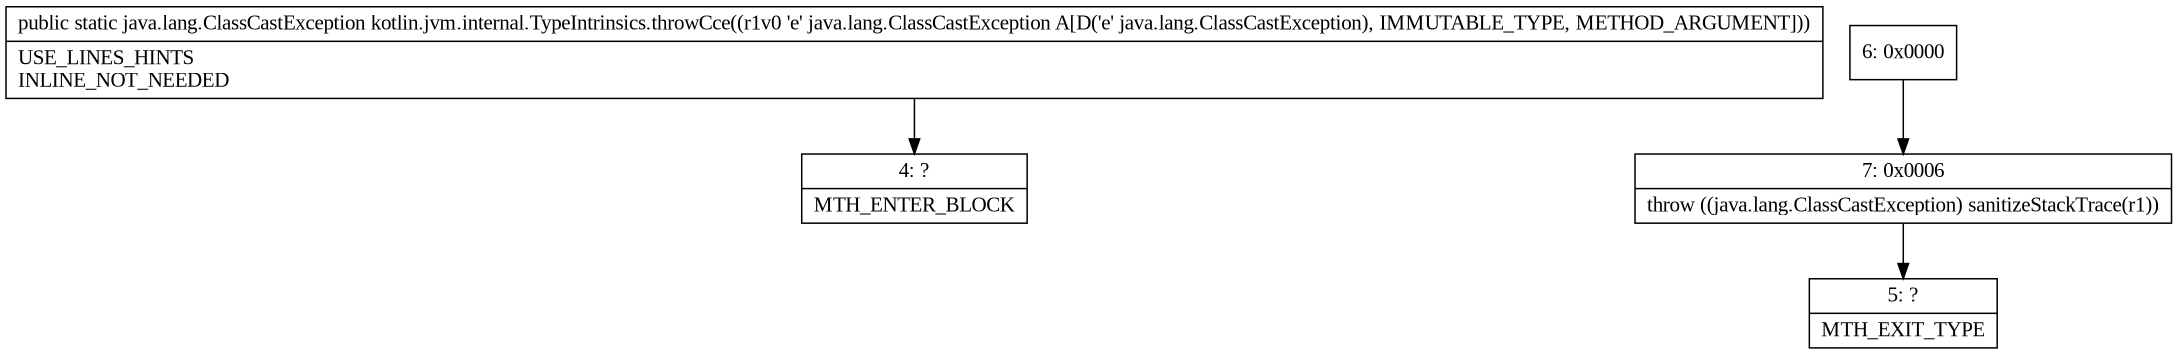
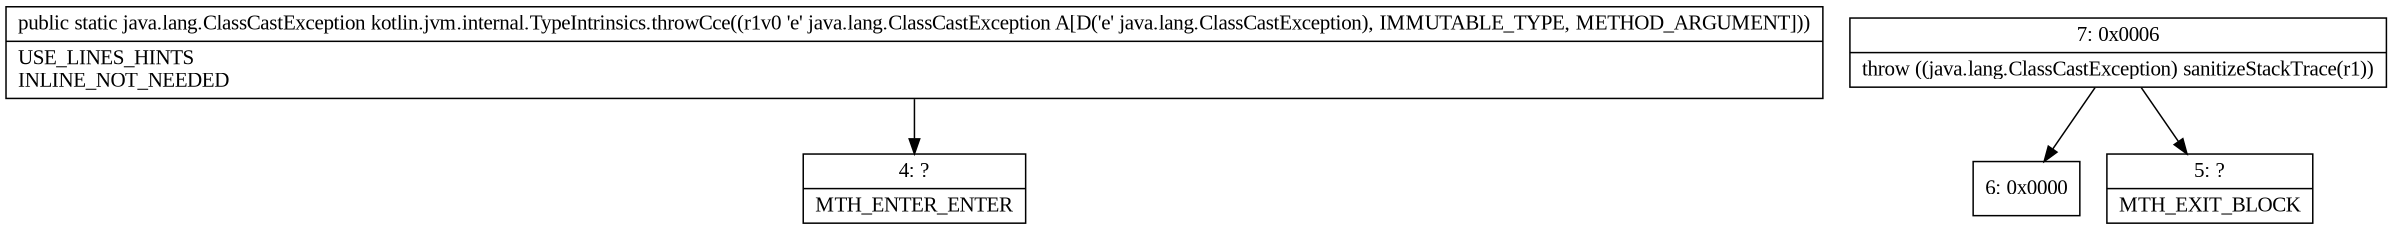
(1903, 109) -> (2074, 118)
(914, 205) -> (914, 205)
(1903, 330) -> (2210, 205)
